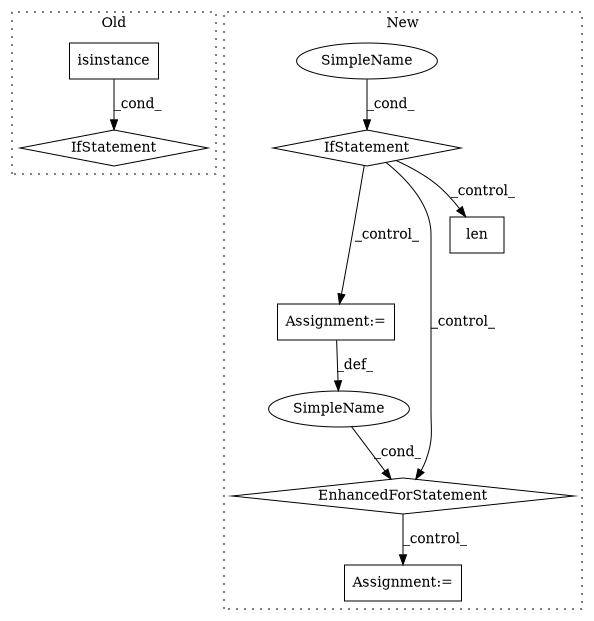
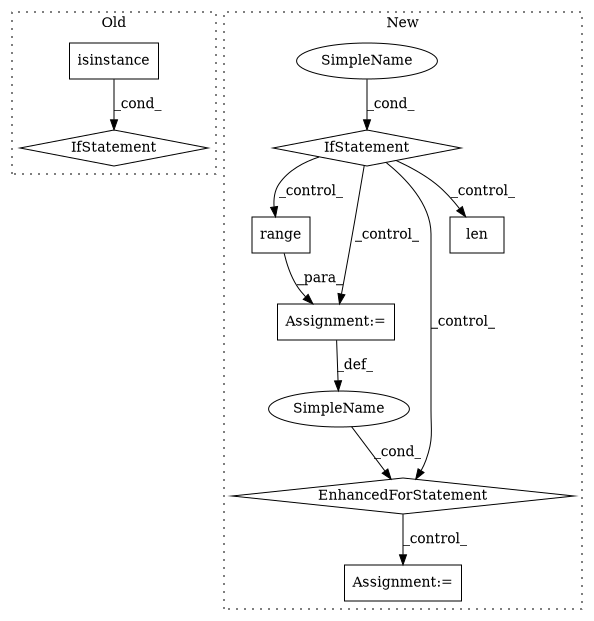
none -> (281, 235)
